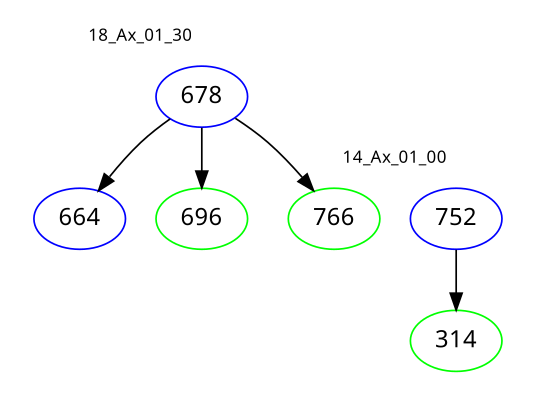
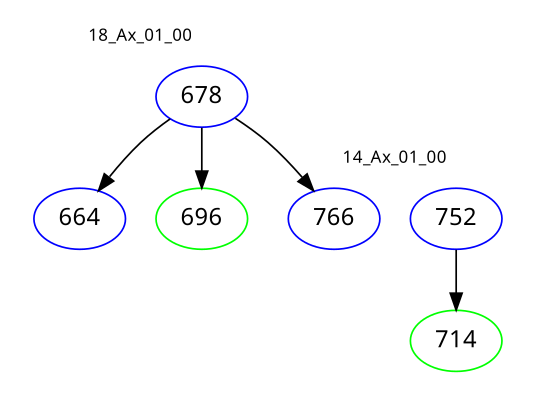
(141, 36) -> (141, 36)
(334, 219) -> (334, 219)
(456, 341) -> (456, 341)
